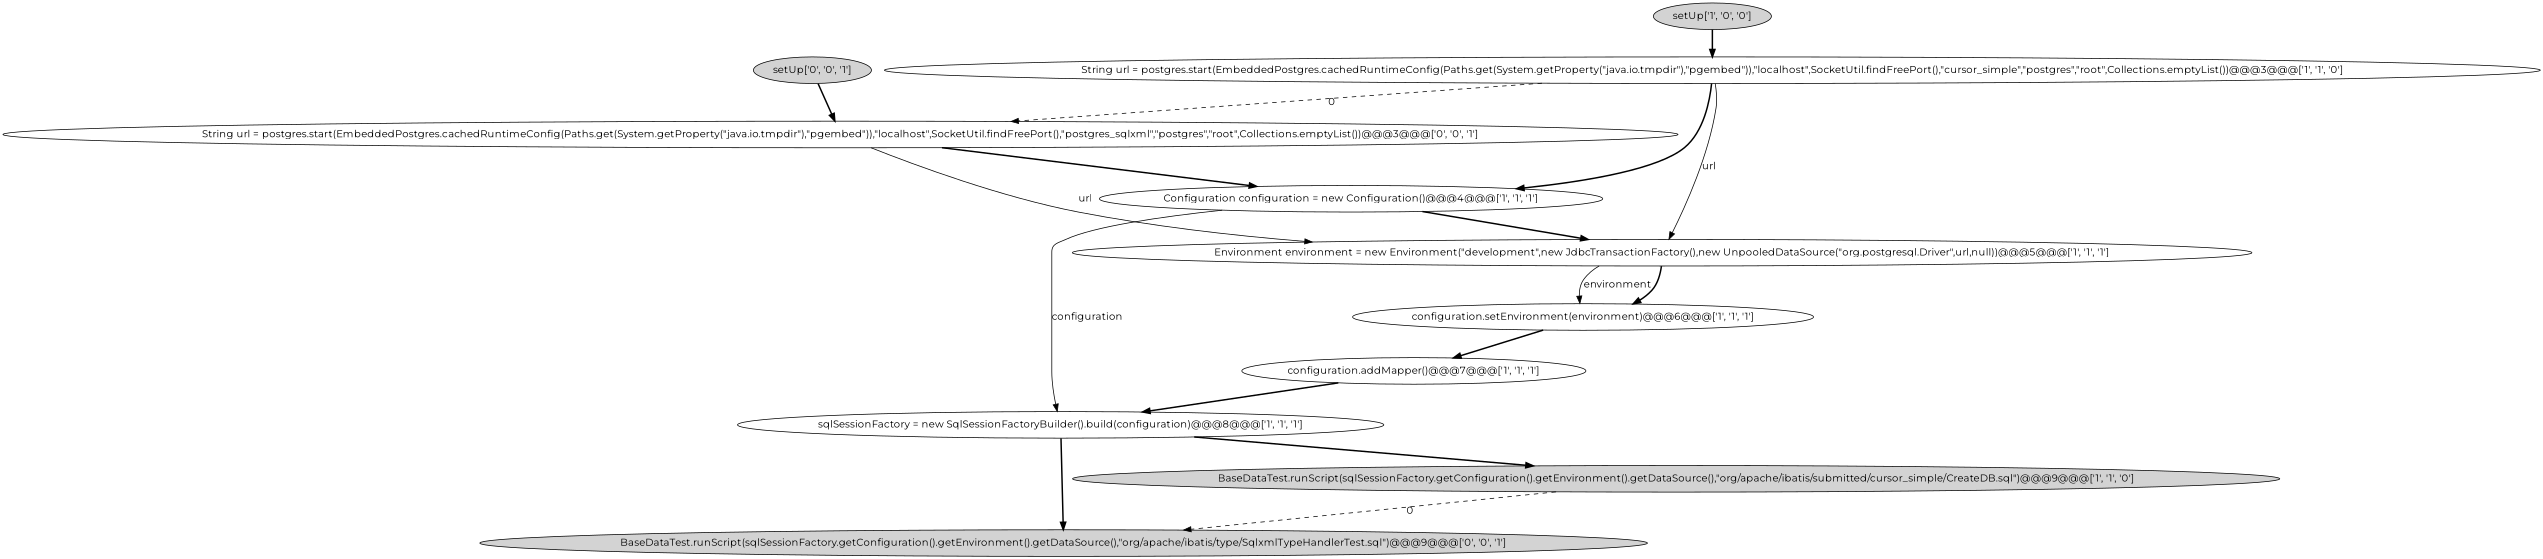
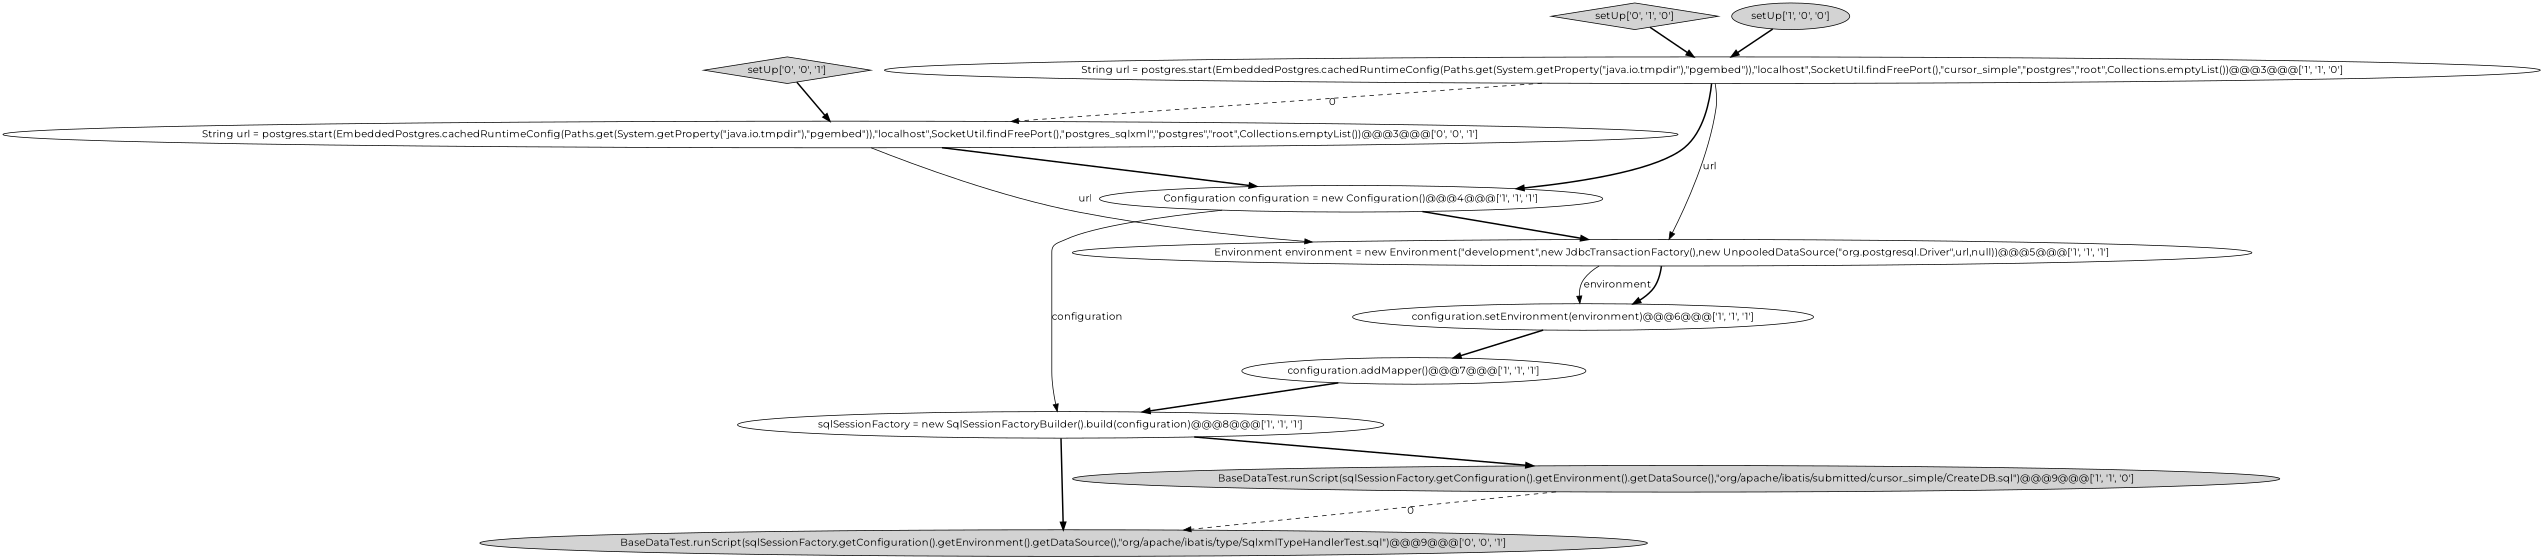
none -> (1635, 16)
(812, 70) -> (787, 70)
